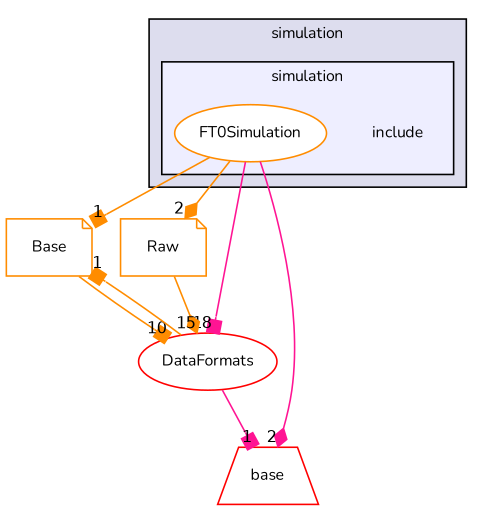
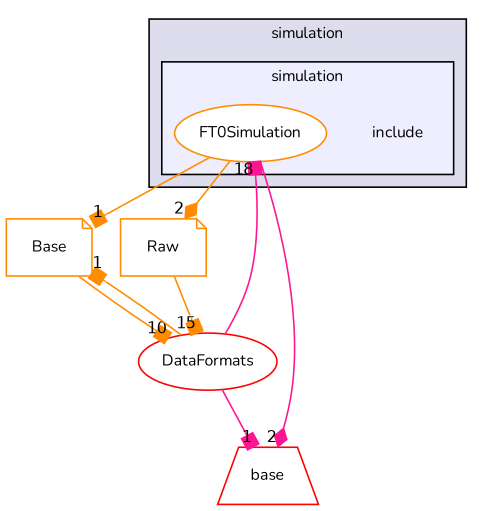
(231, 239) -> (254, 258)
(182, 296) -> (182, 296)
